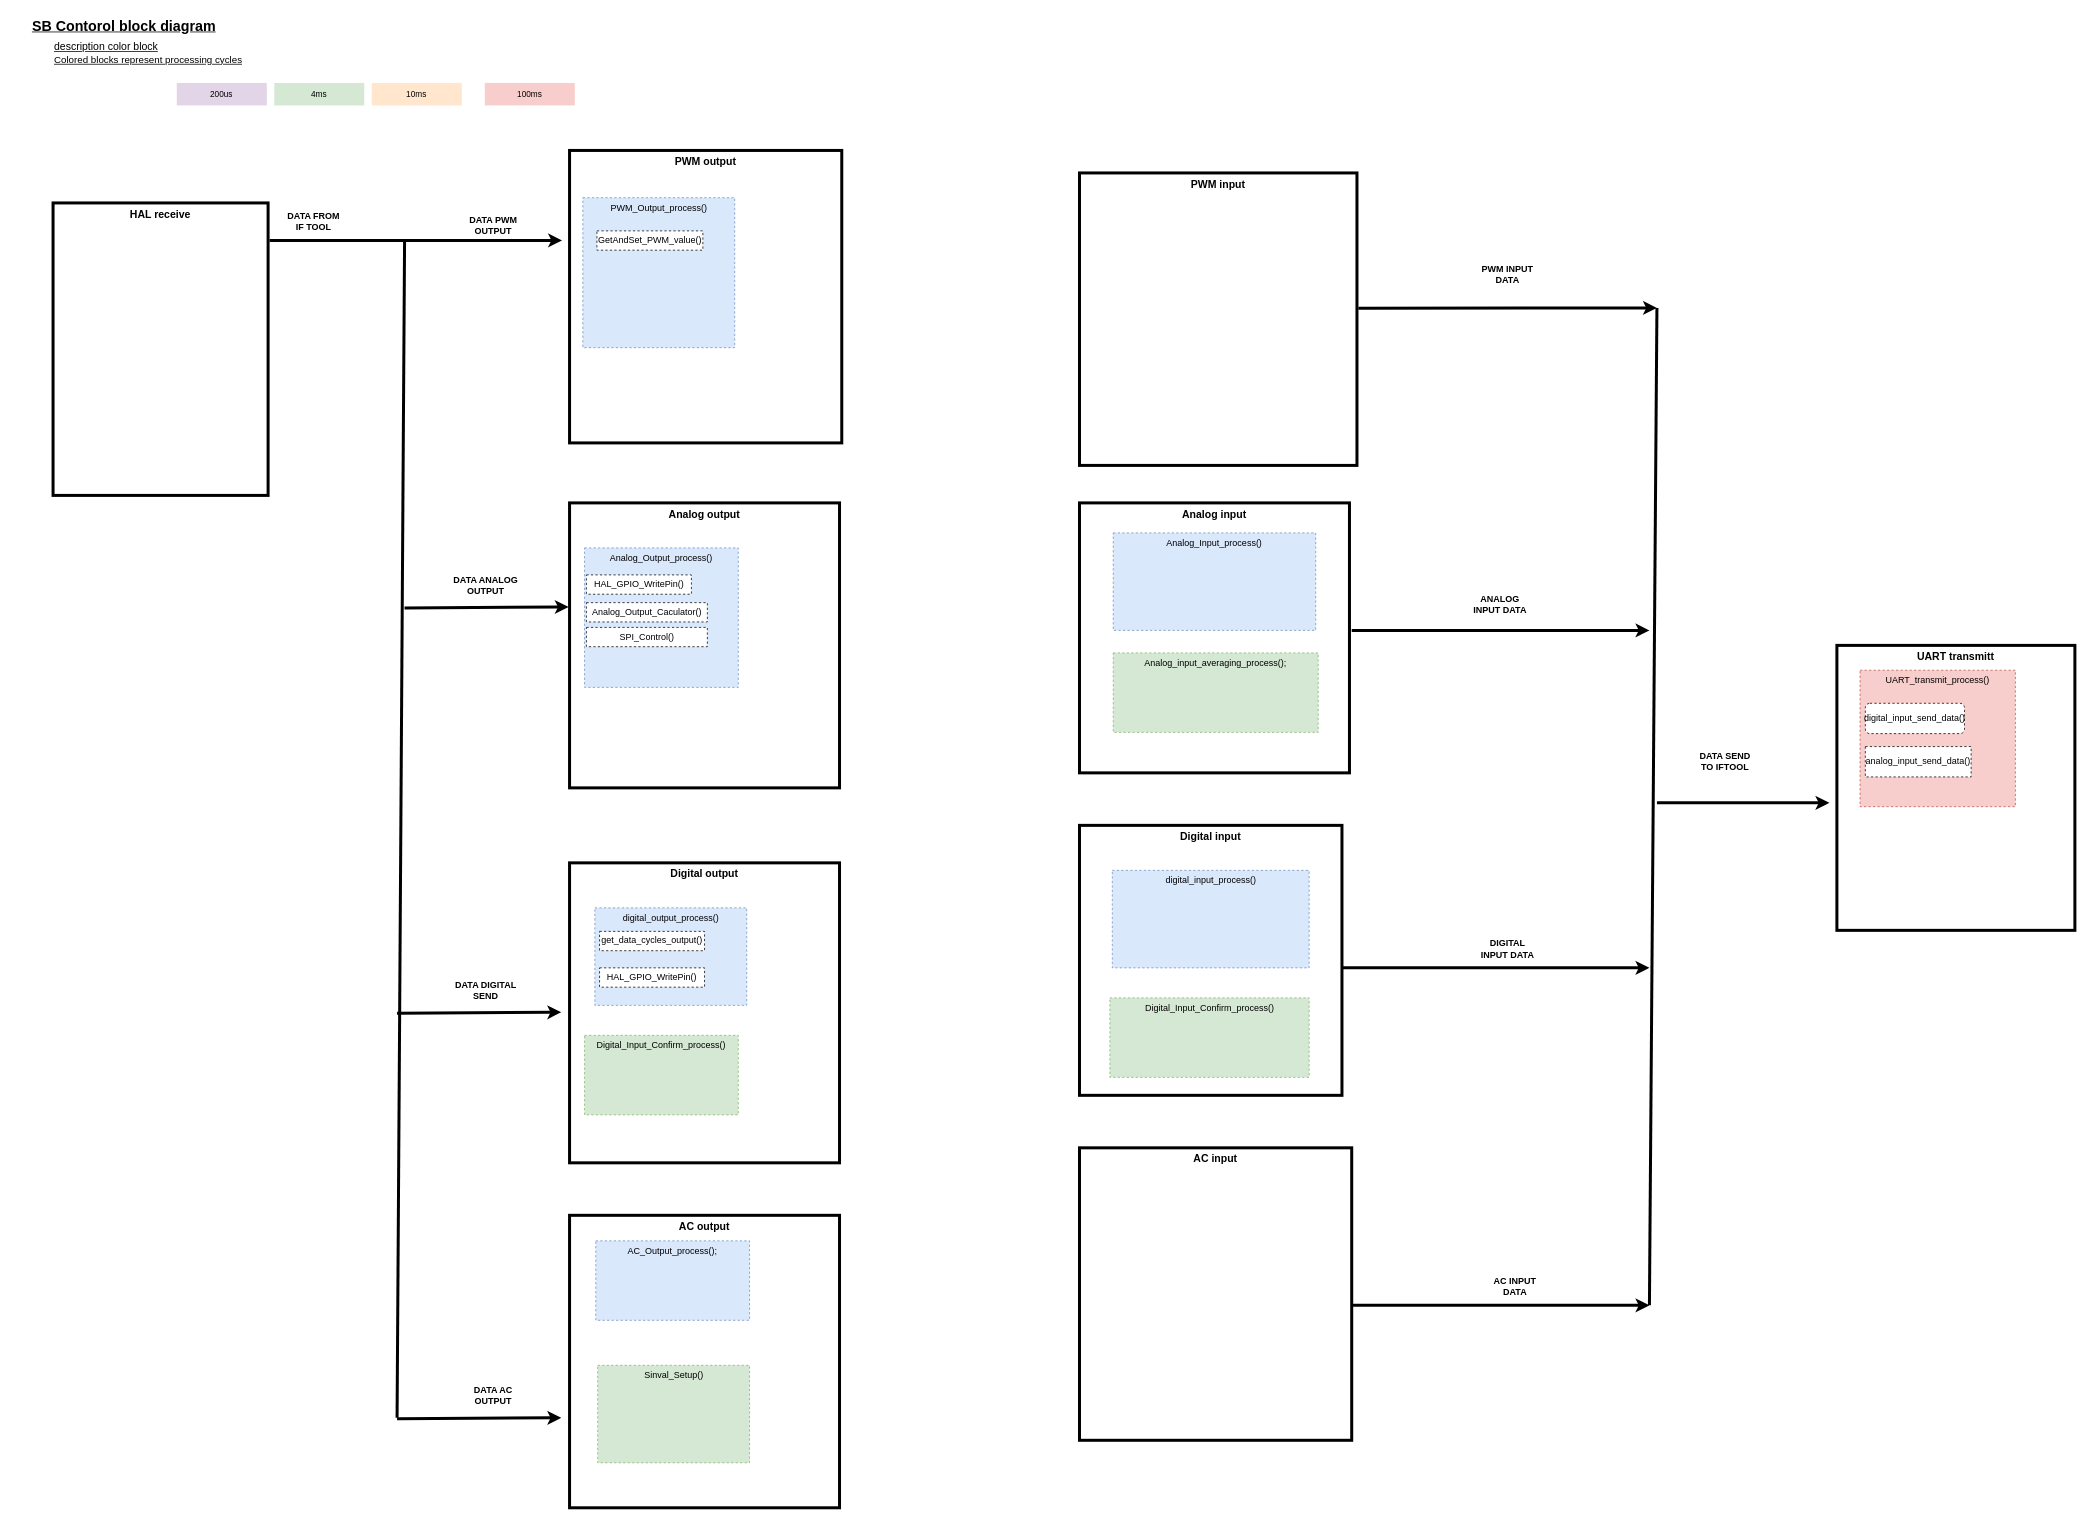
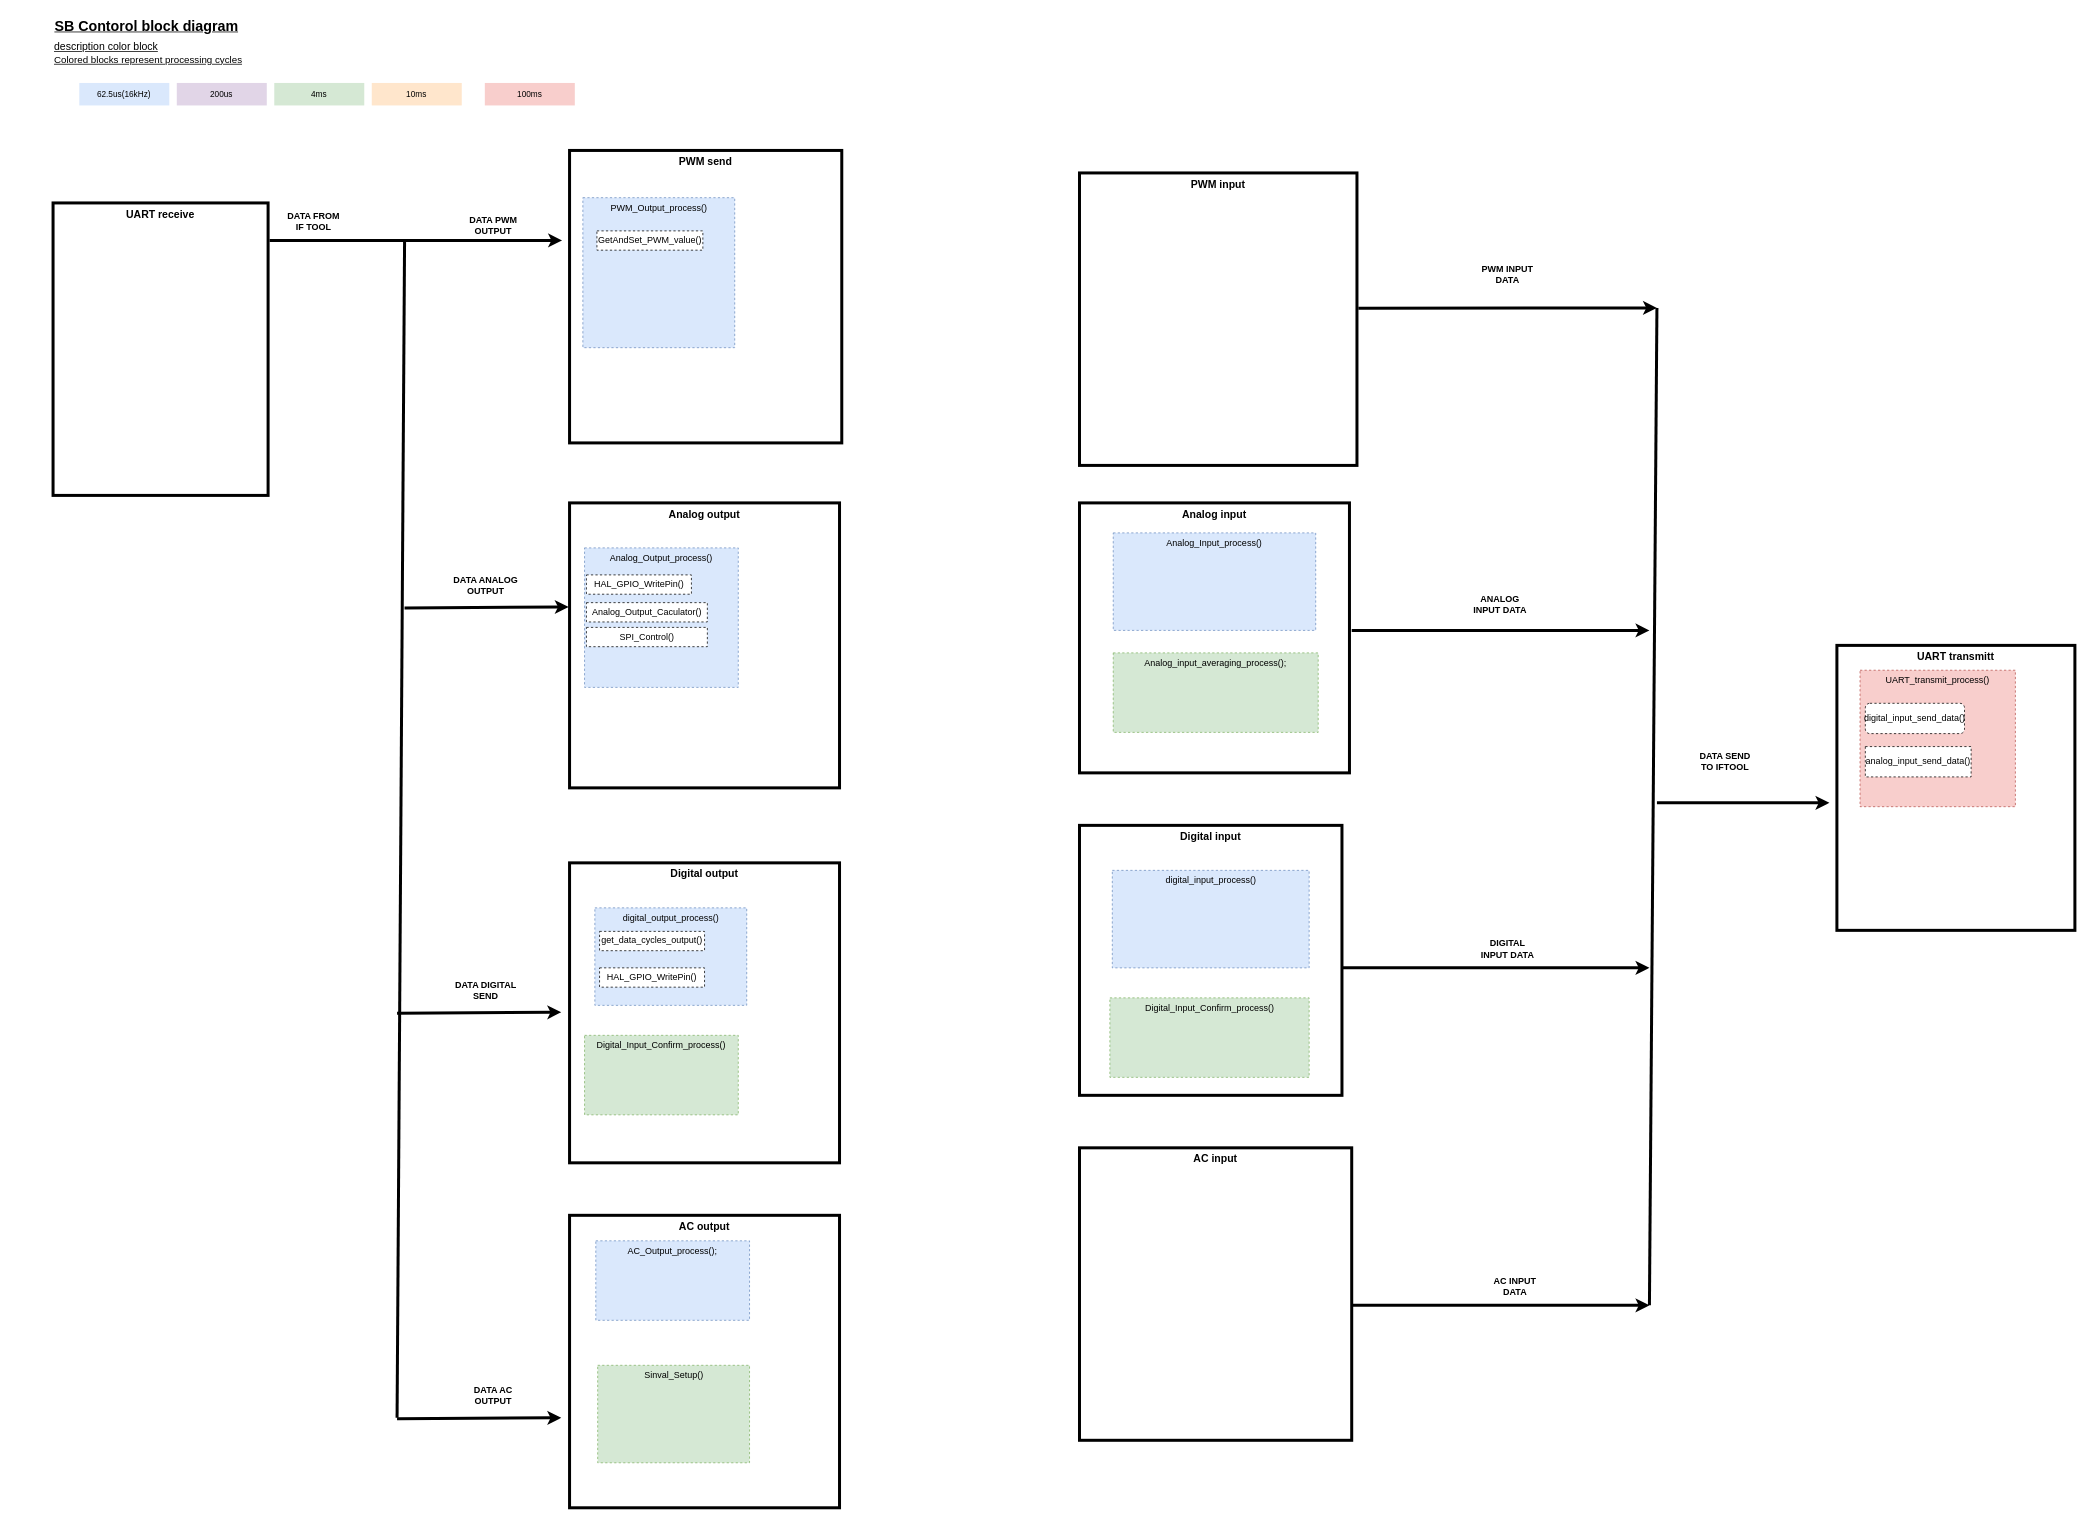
(124, 27) -> (147, 27)
none -> (124, 94)
(706, 161) -> (706, 161)
(161, 214) -> (161, 214)
